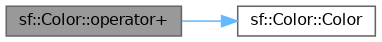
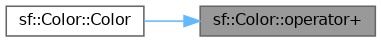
(202, 21) -> (164, 21)
